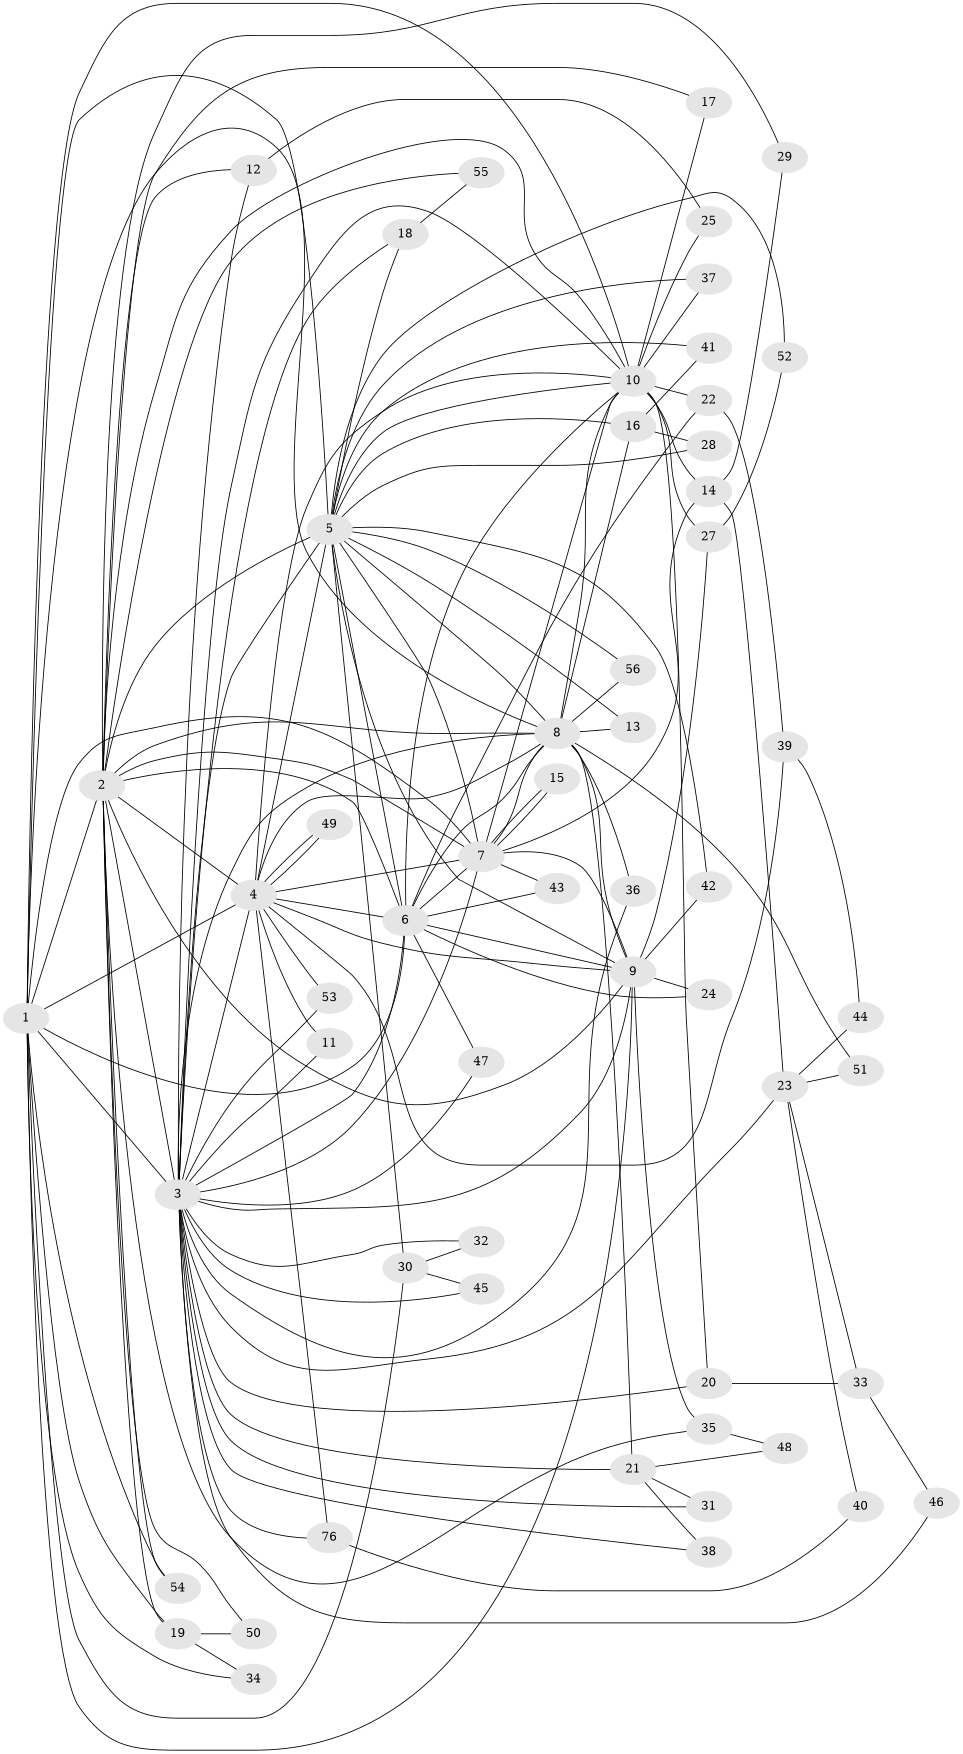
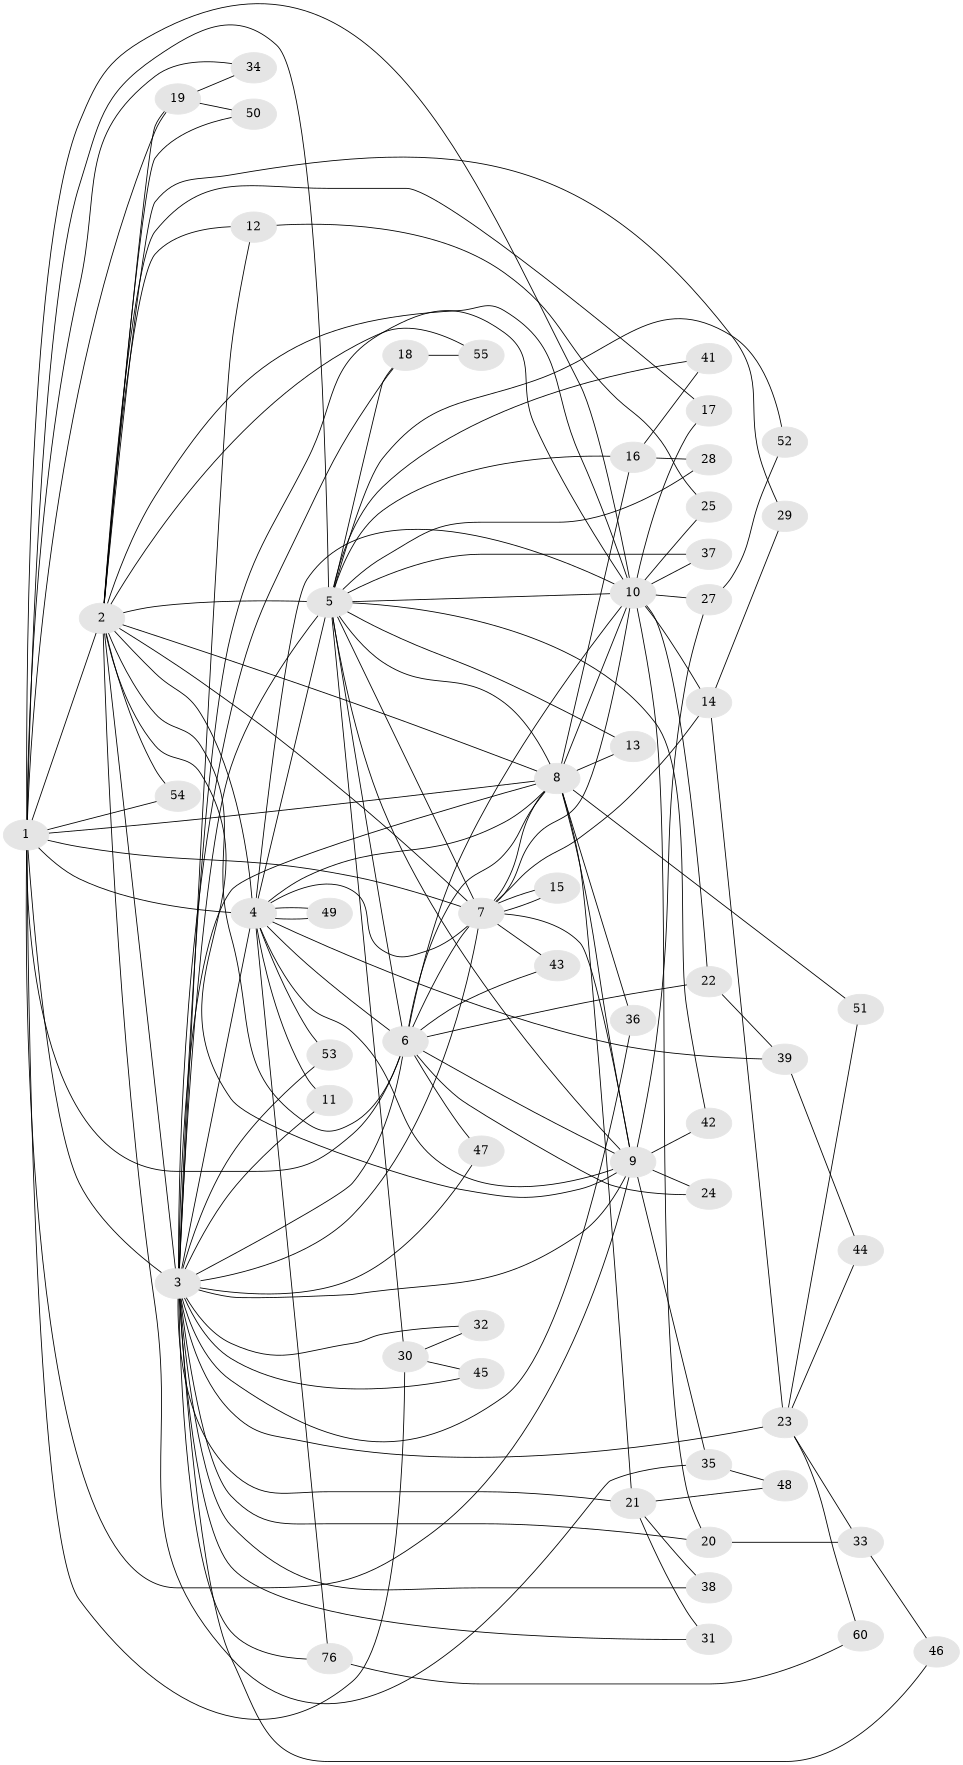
(633, 670) -> none
(861, 1507) -> (861, 1636)
